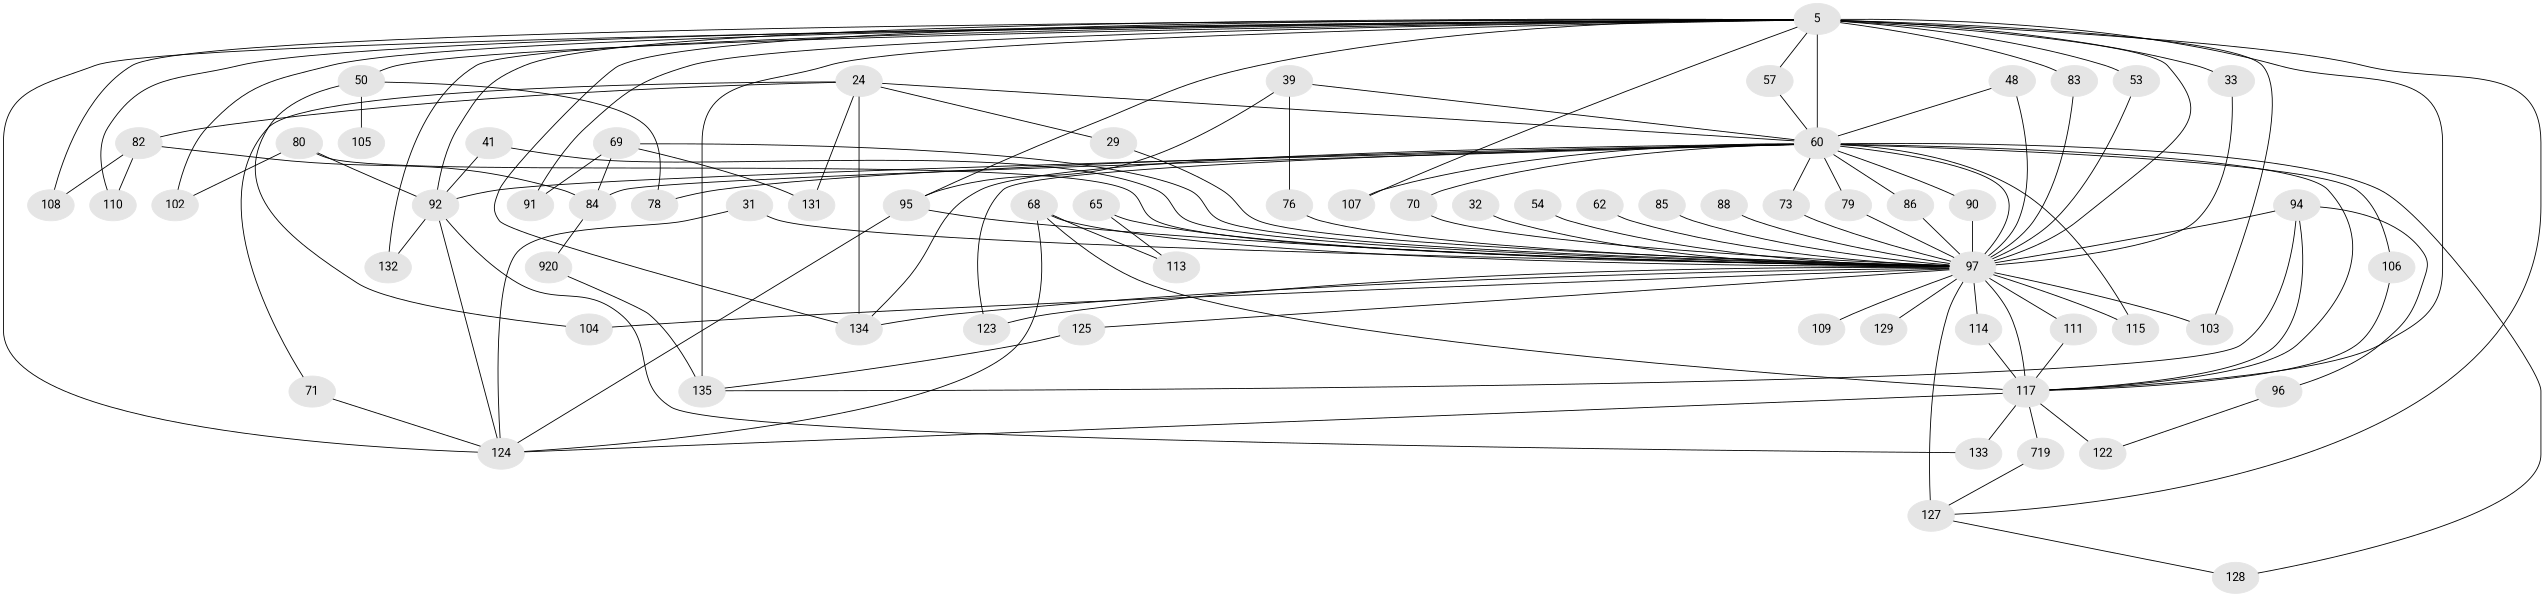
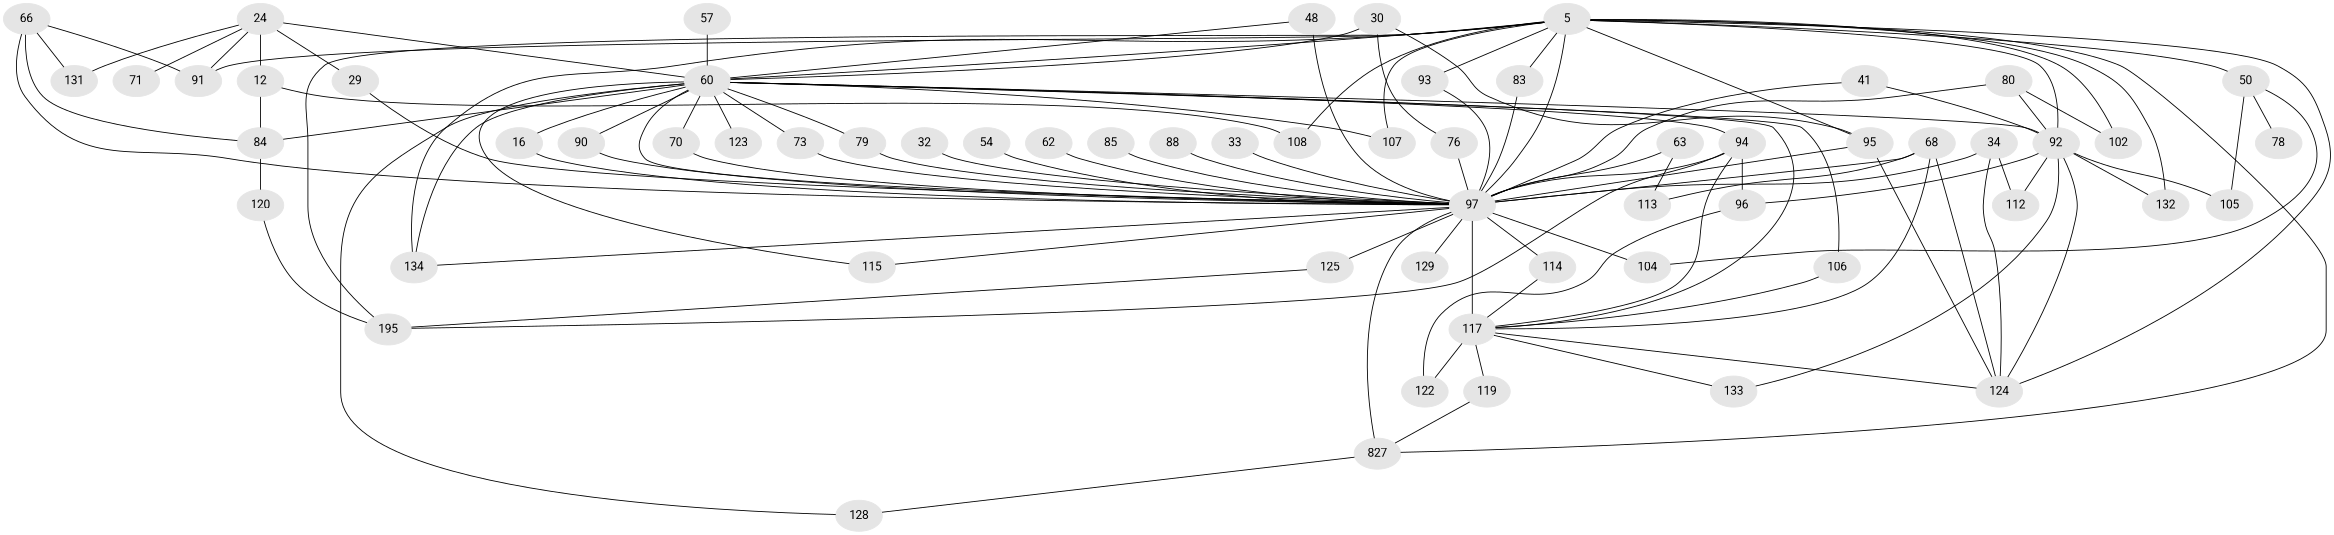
(2028, 35) -> none
(1794, 50) -> none
(1289, 81) -> (1377, 19)
(2136, 81) -> (1425, 81)
(2432, 106) -> none
(139, 143) -> (260, 81)
(617, 143) -> (27, 19)
(1234, 159) -> (1229, 97)
none -> (2143, 175)
none -> (1904, 186)
(113, 205) -> none
(750, 205) -> (1994, 143)
(859, 205) -> (230, 50)
(1096, 205) -> (1680, 143)
(1910, 205) -> (519, 143)
none -> (2016, 205)
(549, 267) -> (260, 205)
(1477, 277) -> none
(1822, 329) -> none
(2073, 329) -> none
(2210, 329) -> none
(702, 392) -> (388, 329)
(407, 423) -> none
(2041, 454) -> (1487, 392)
(1931, 516) -> (1377, 454)
